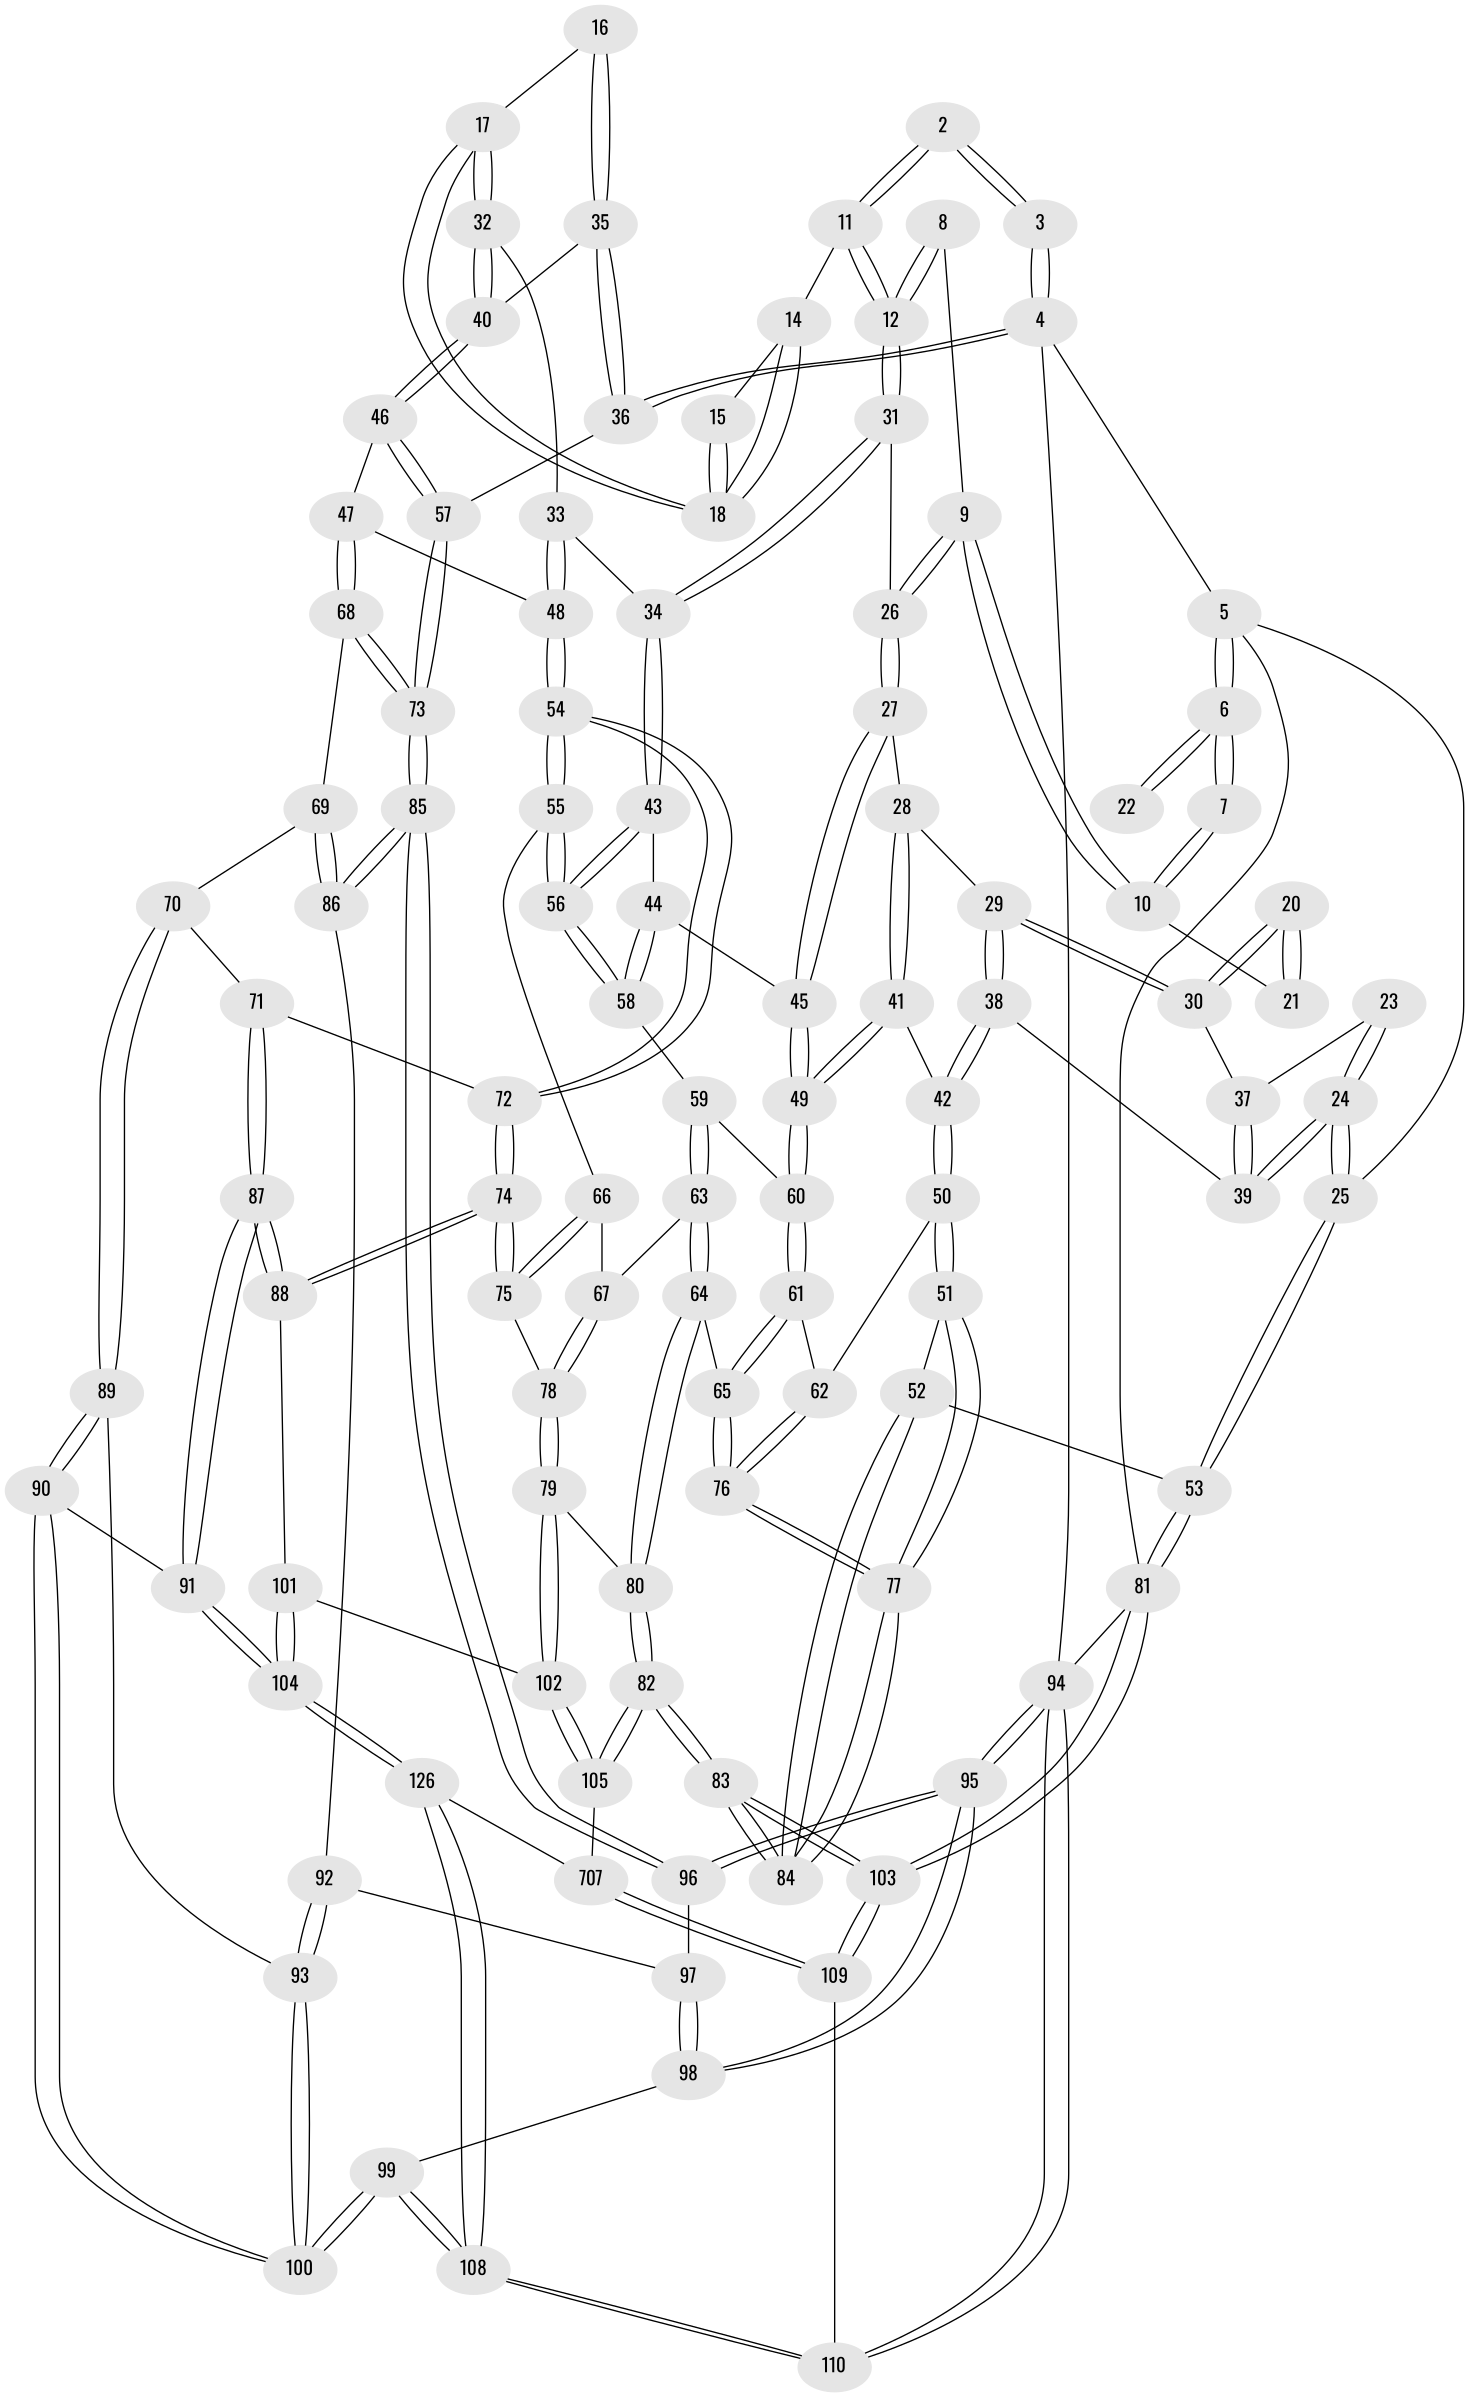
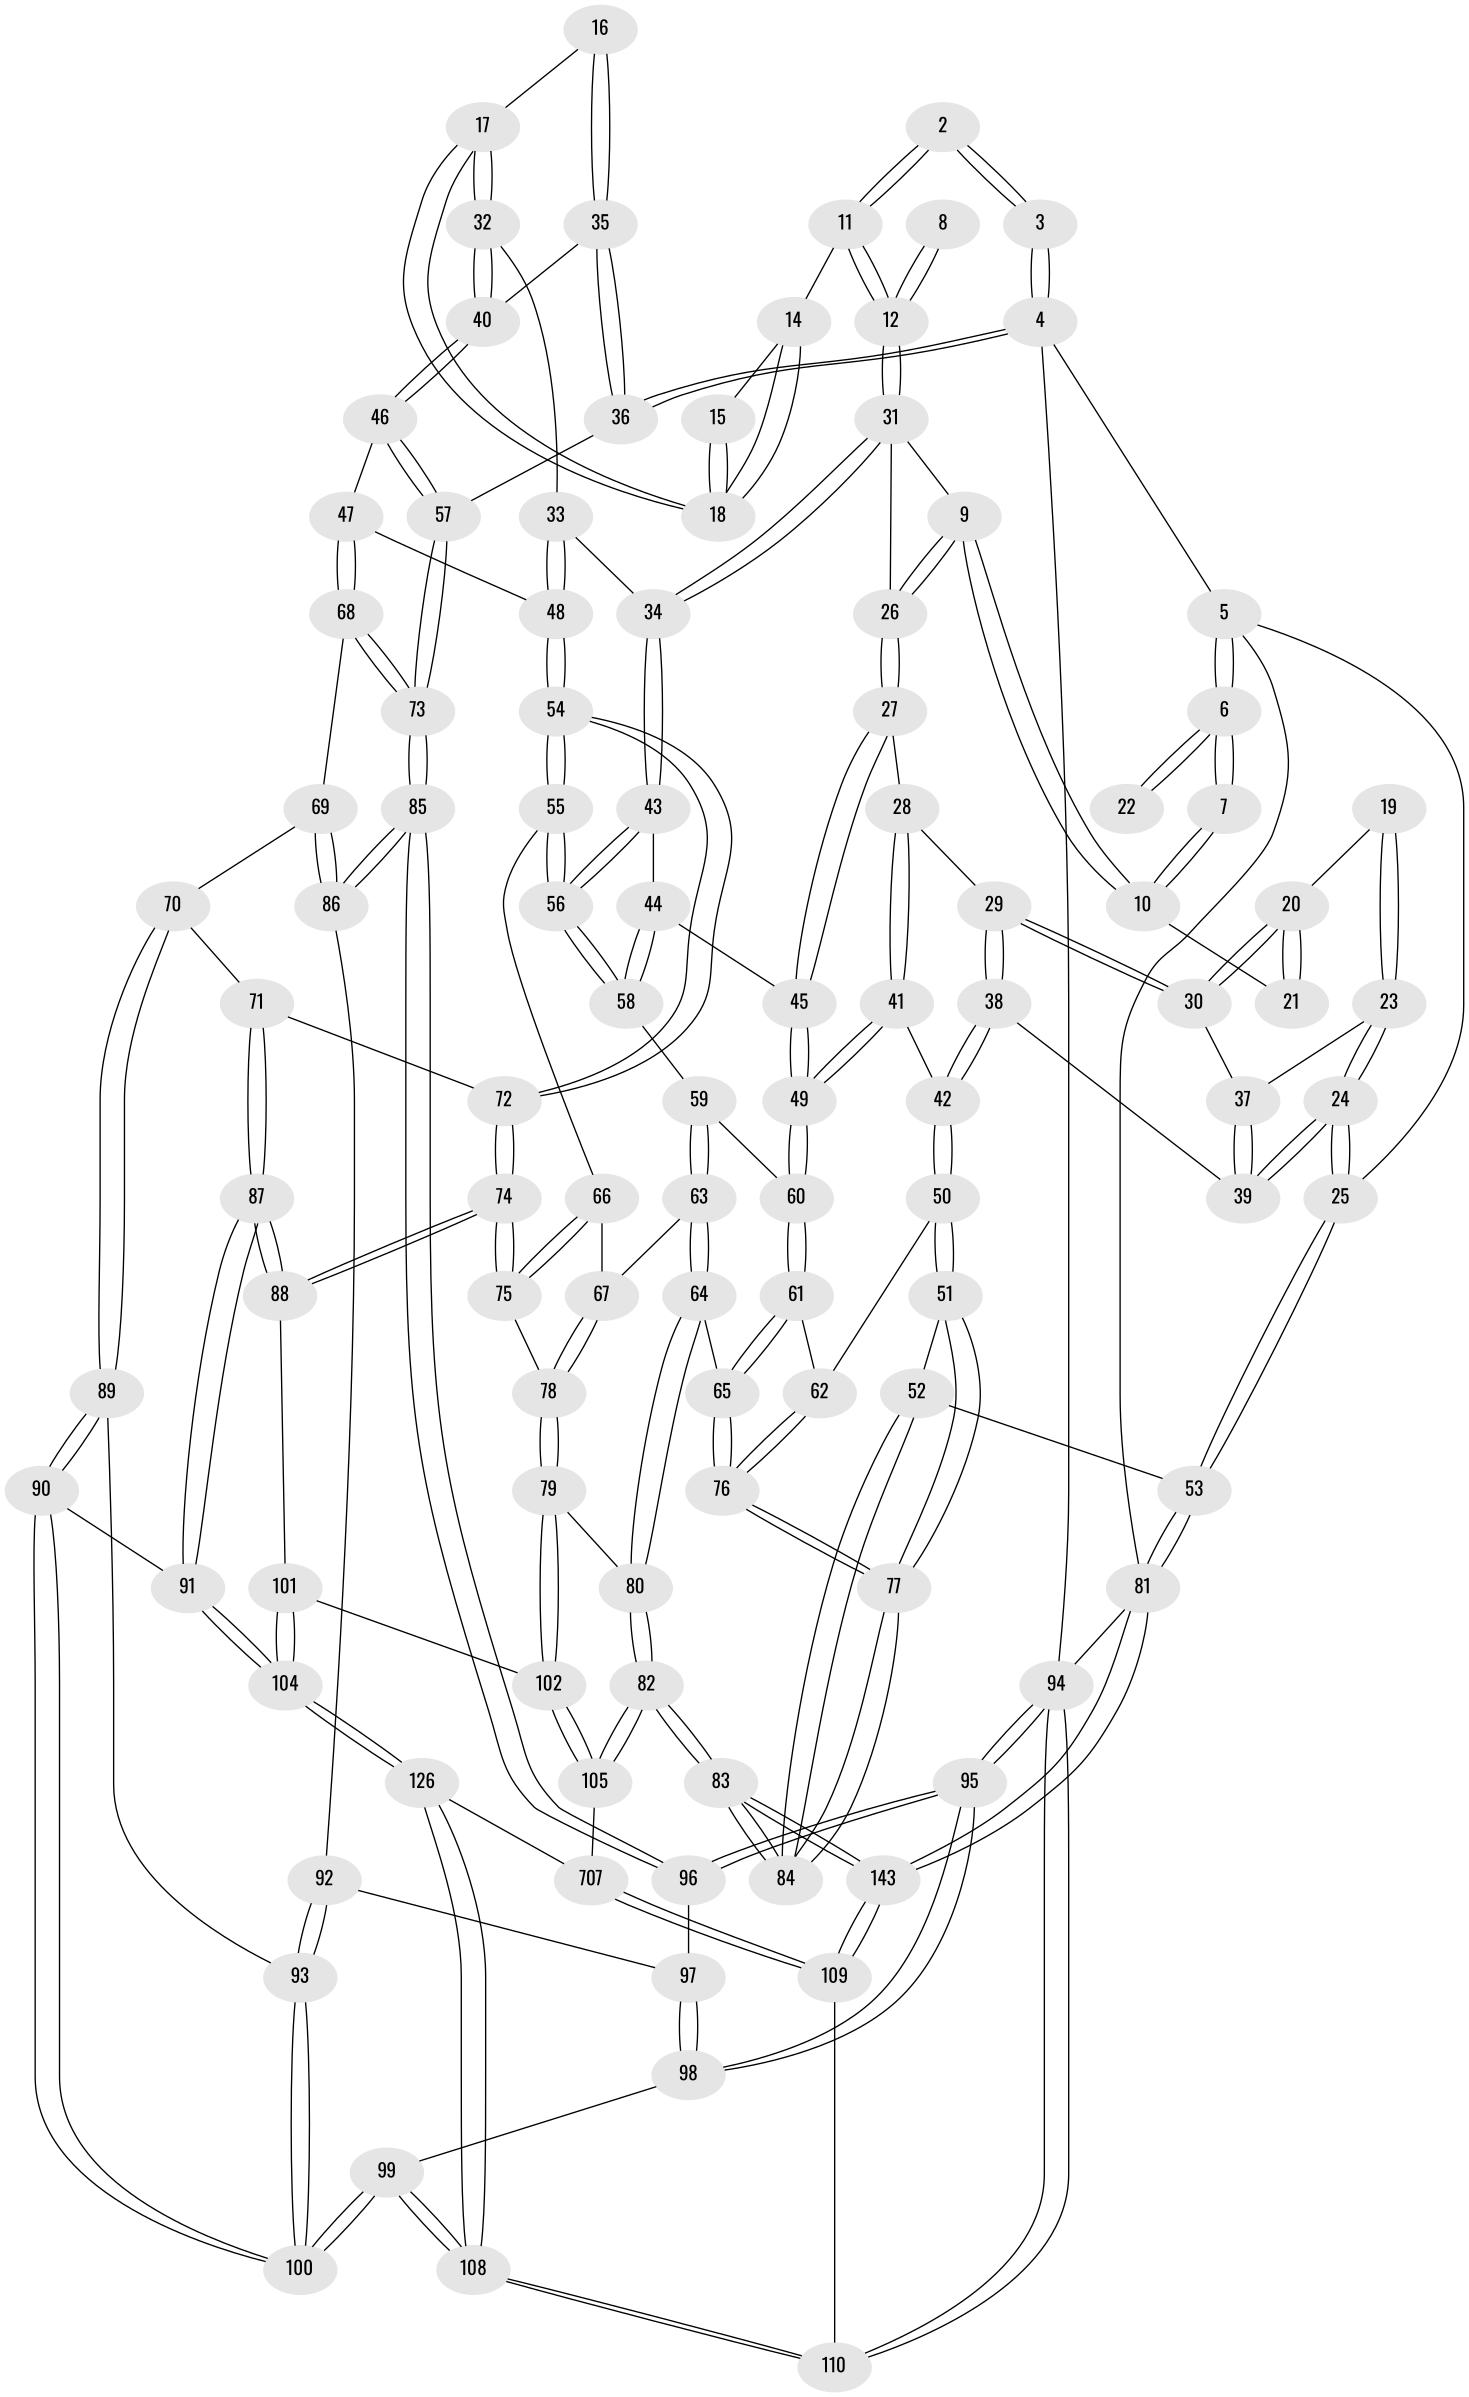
(954, 371) -> (928, 468)
none -> (1389, 809)
(883, 1880) -> (883, 1880)
